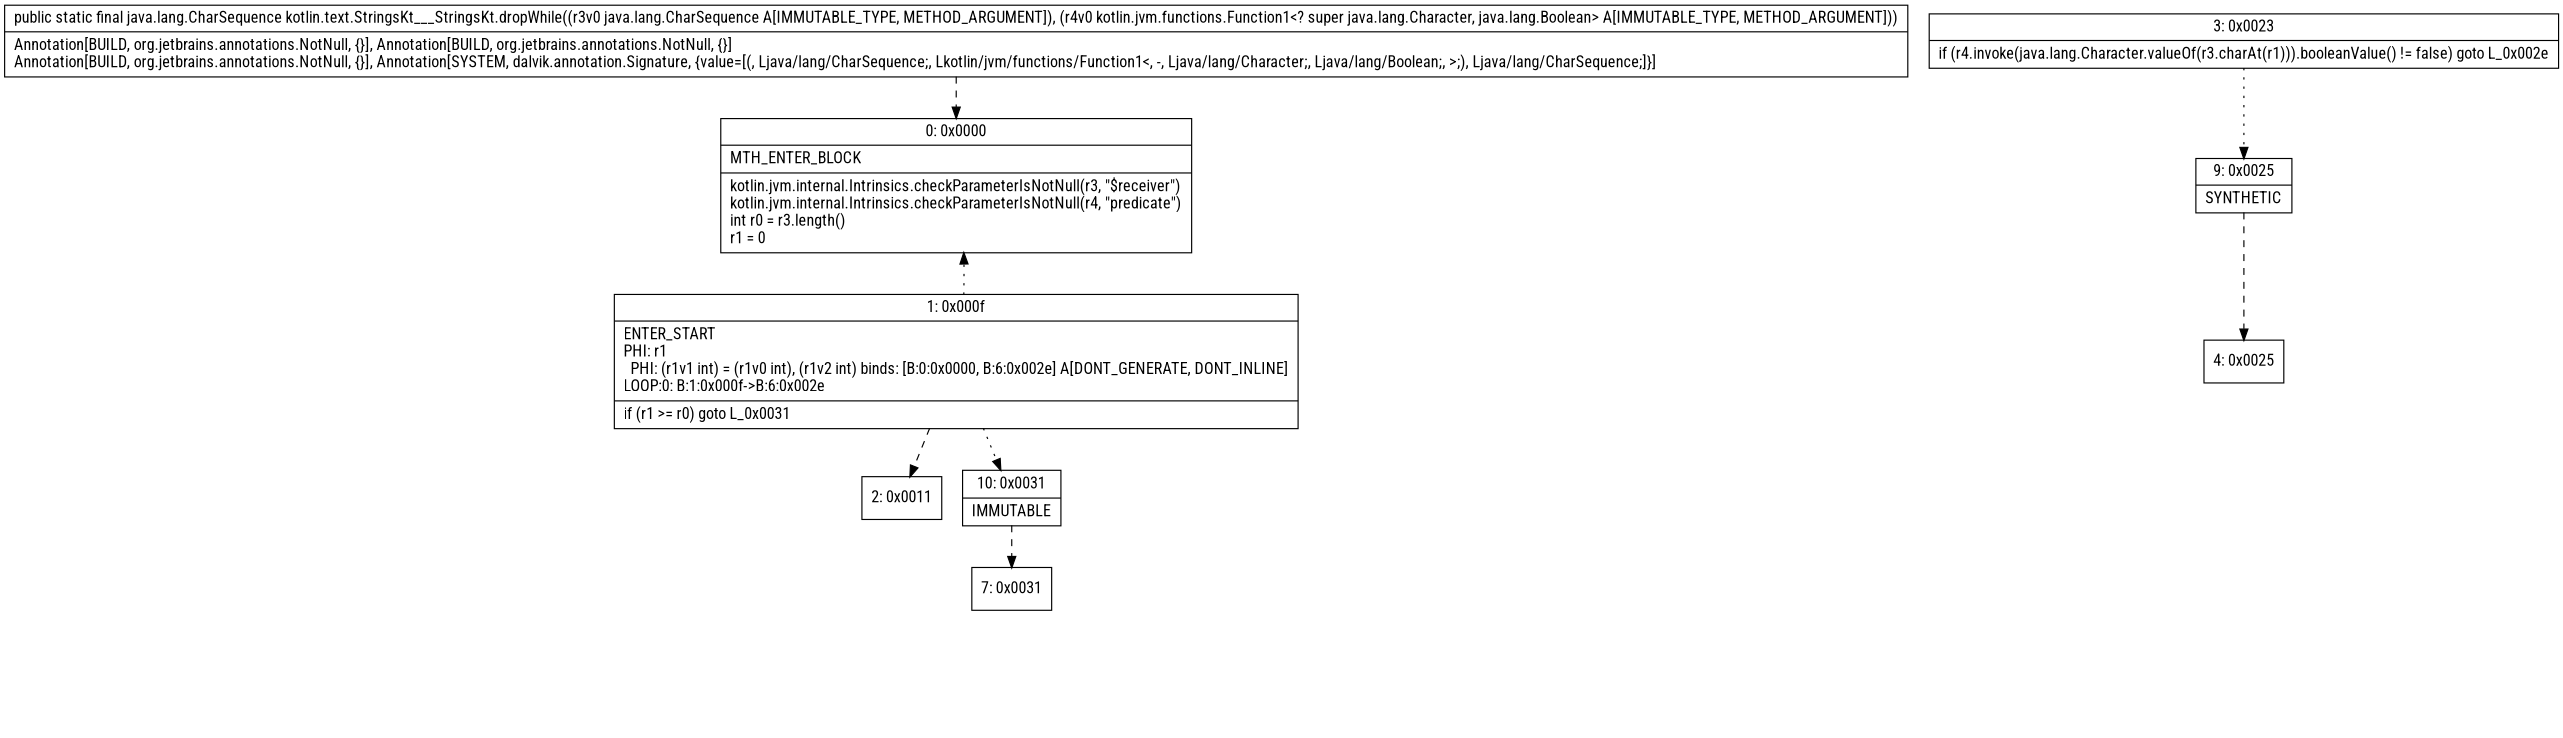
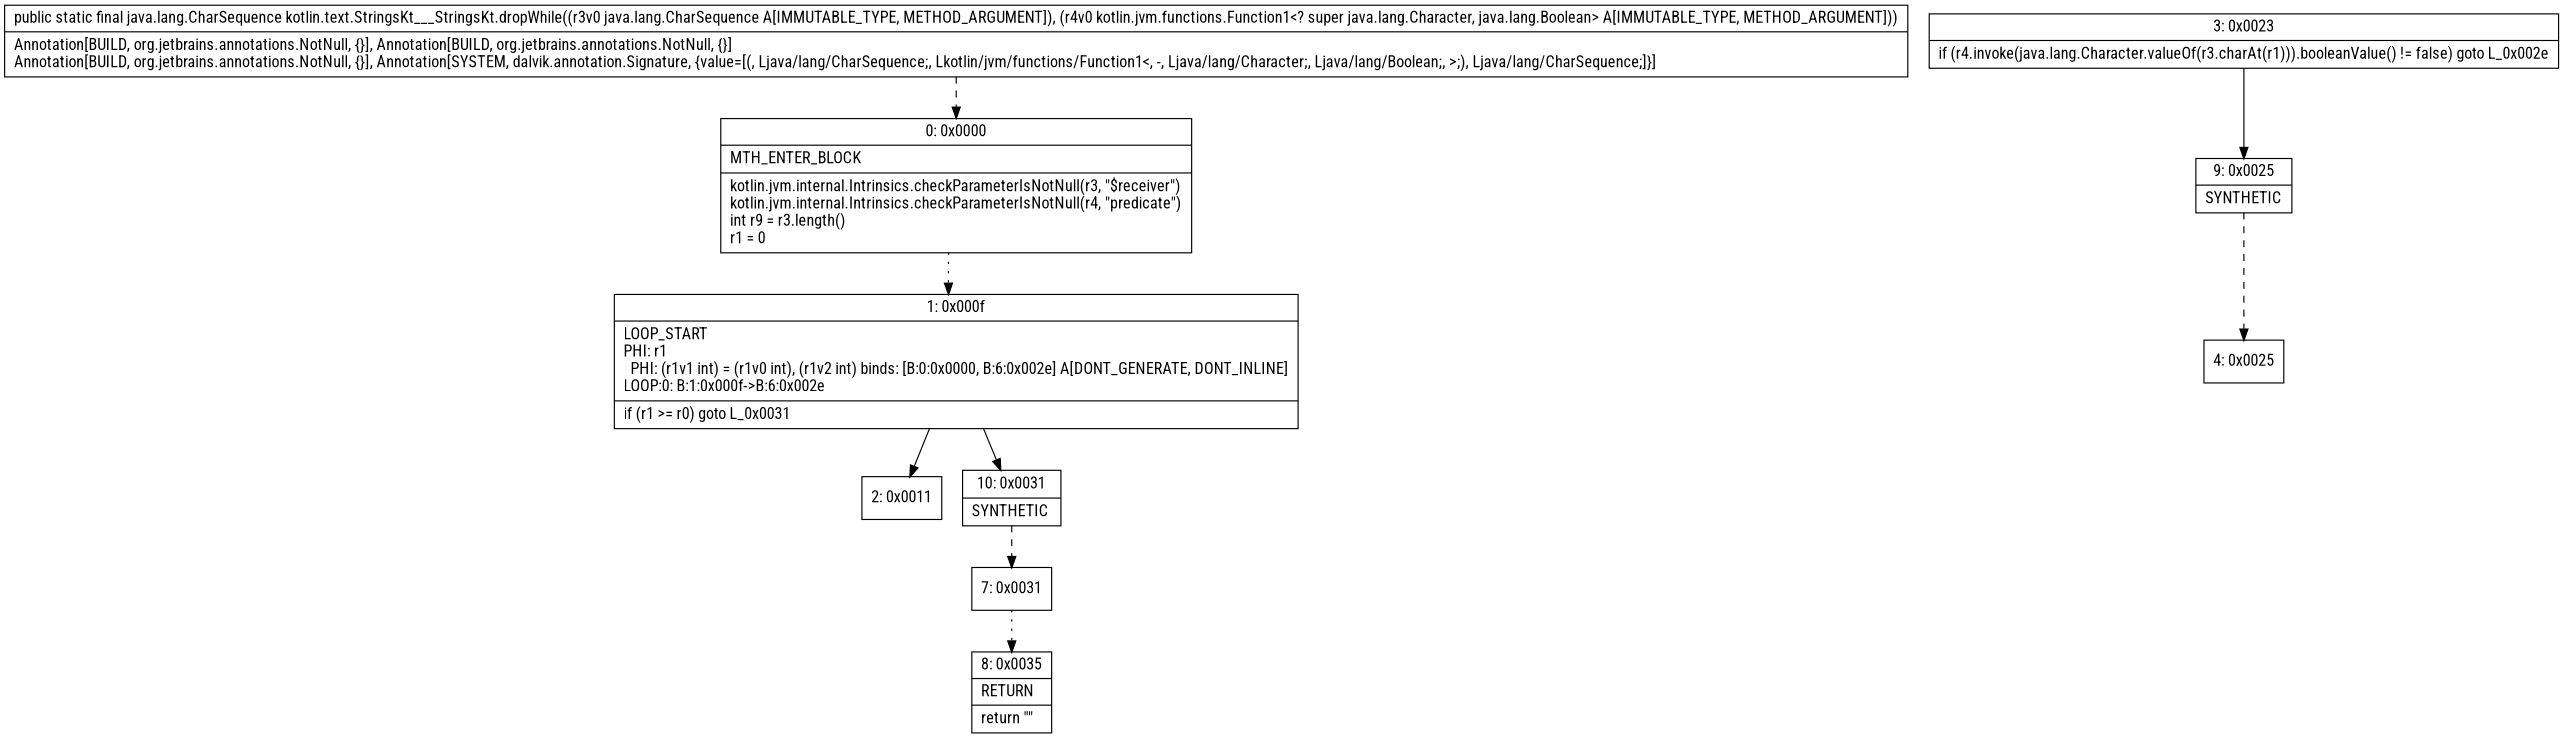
(2244, 108) -> (2244, 108)
(788, 221) -> (788, 221)
(964, 279) -> (948, 268)
(670, 334) -> (666, 334)
(990, 444) -> (990, 444)
(922, 447) -> (922, 447)
(1012, 511) -> (1011, 511)
none -> (1012, 692)
